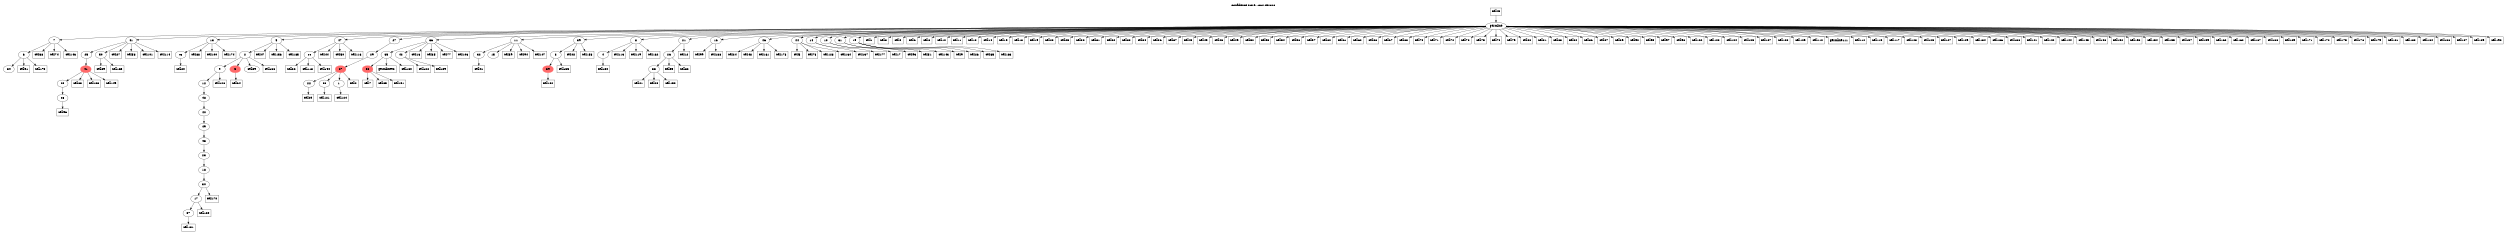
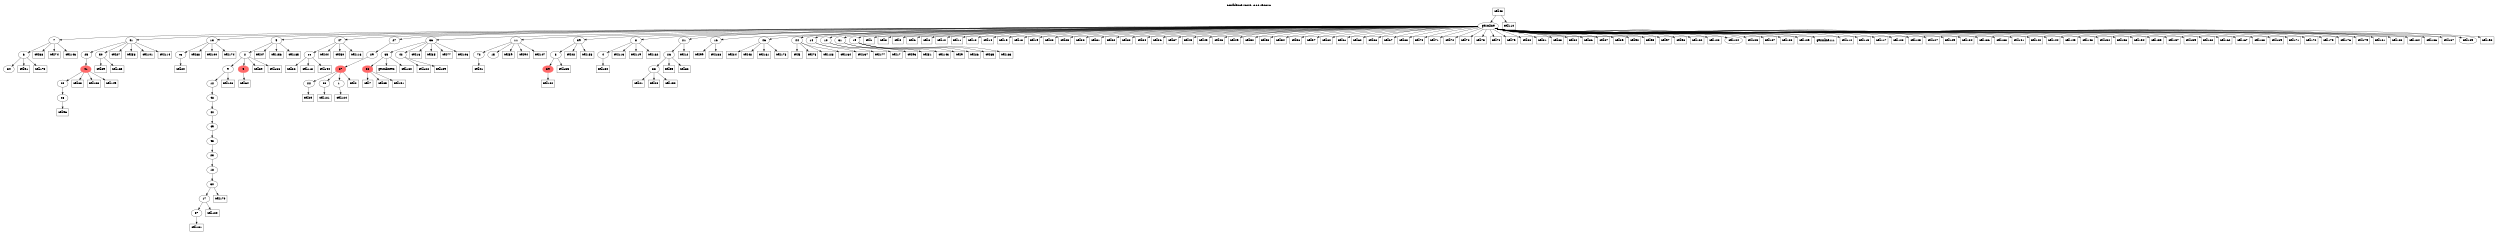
(1658, 29) -> (1503, 18)
(1732, 40) -> (1734, 40)
(2479, 40) -> (2468, 40)
(479, 55) -> (479, 55)
(252, 69) -> (258, 69)
